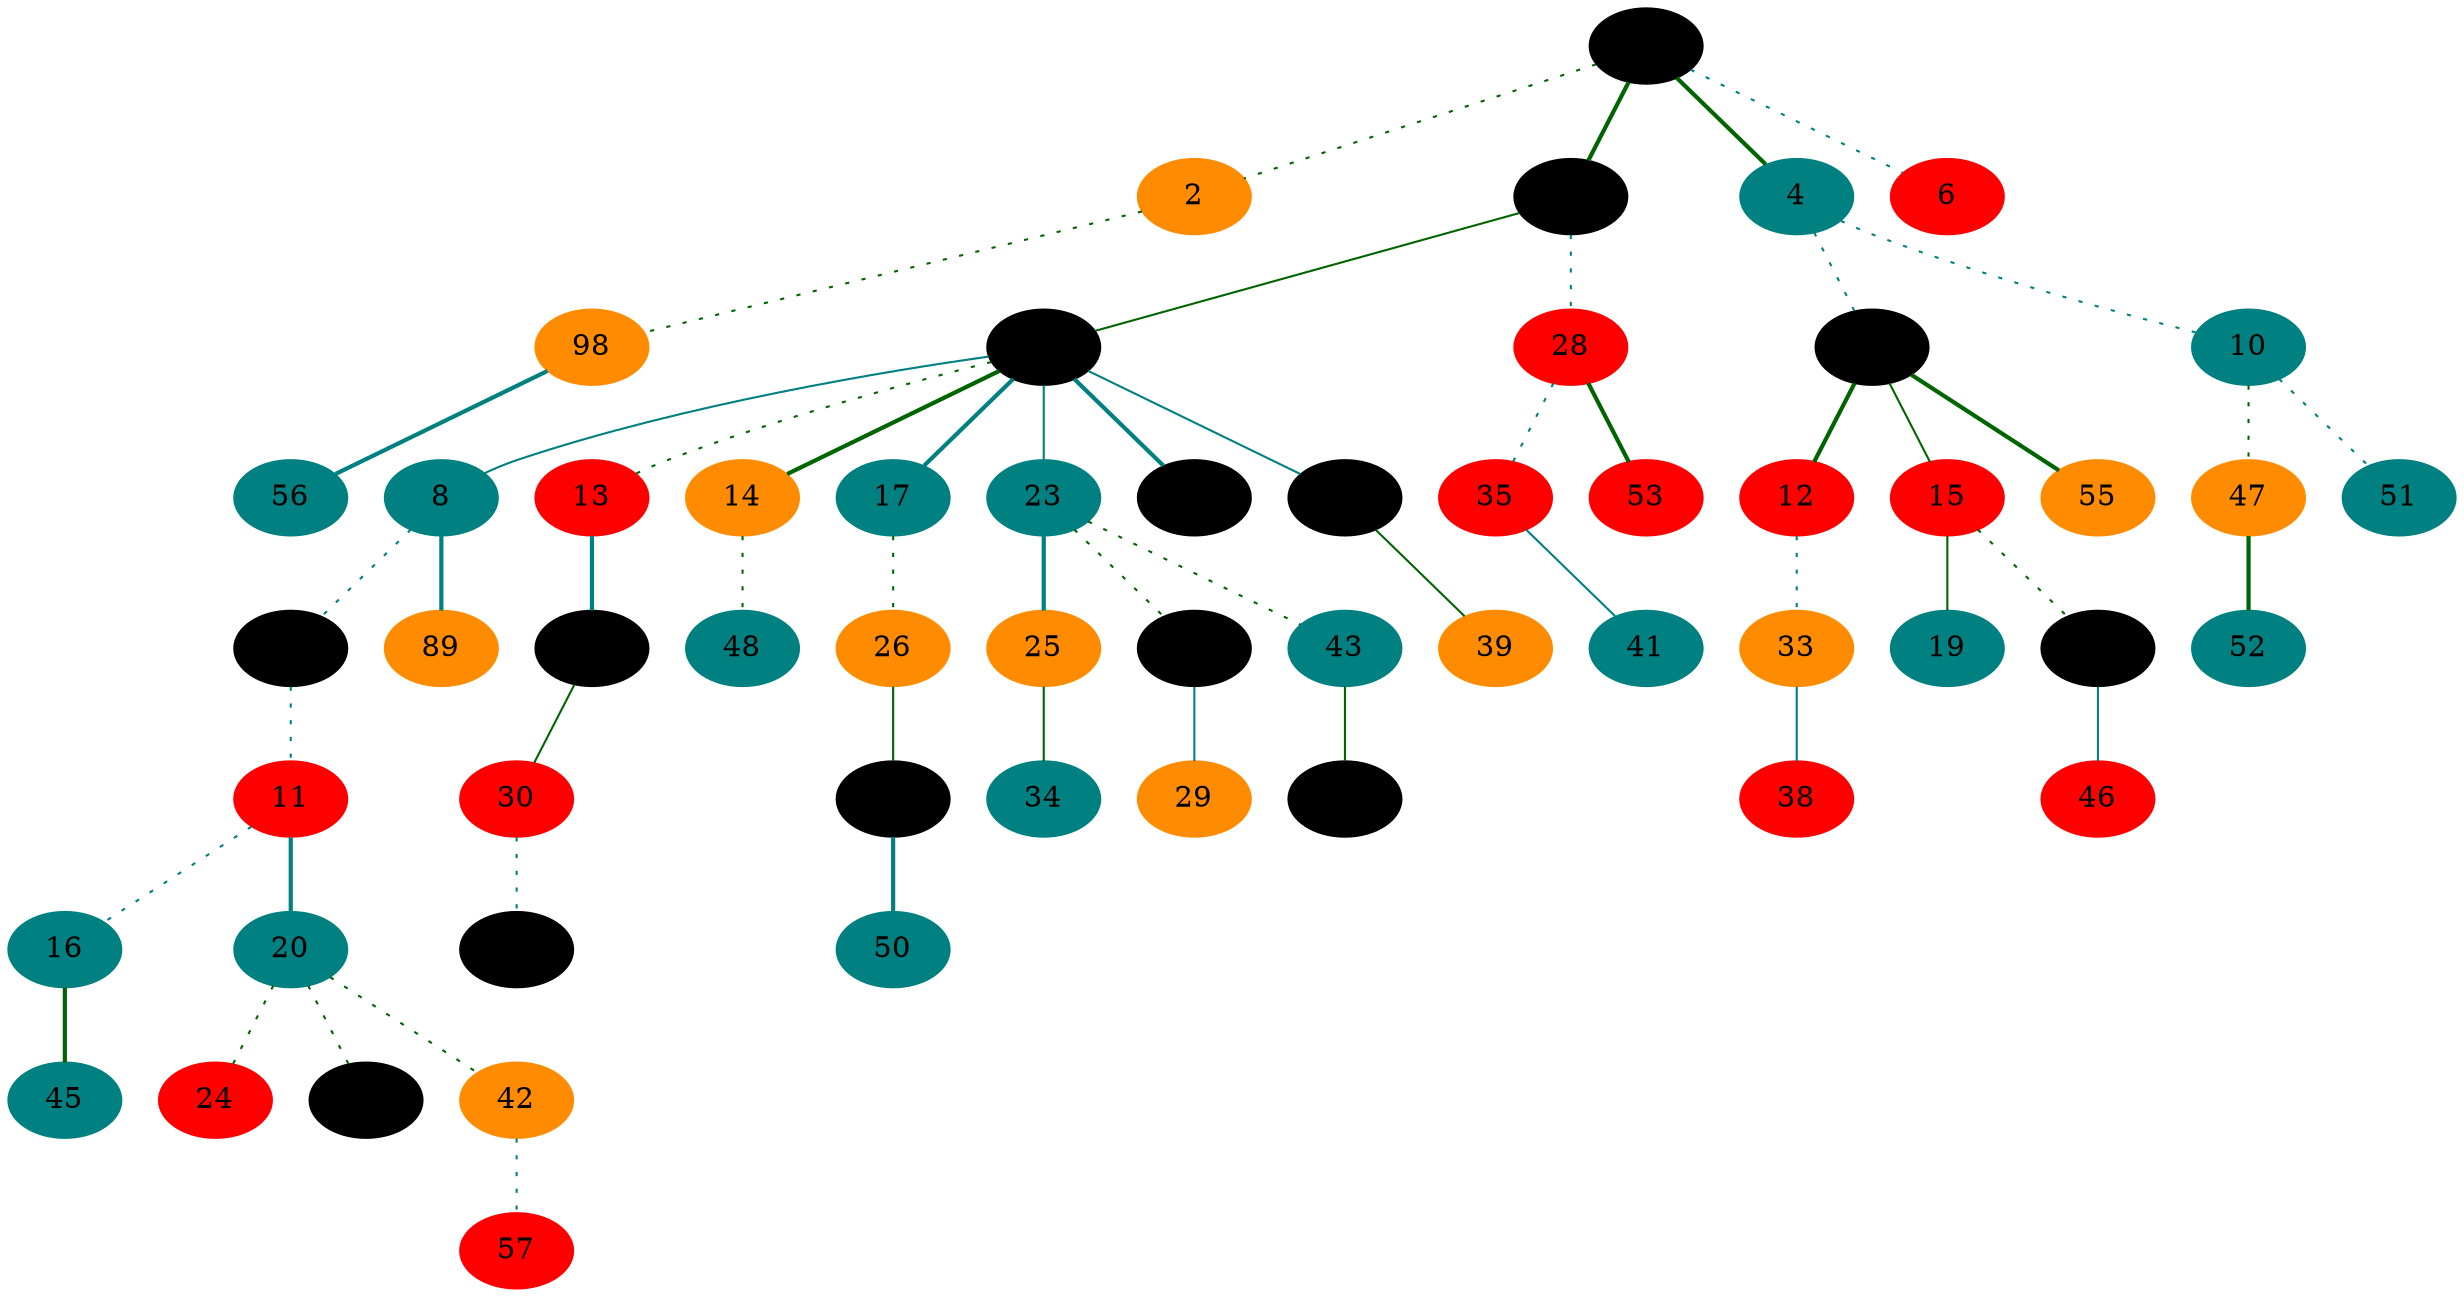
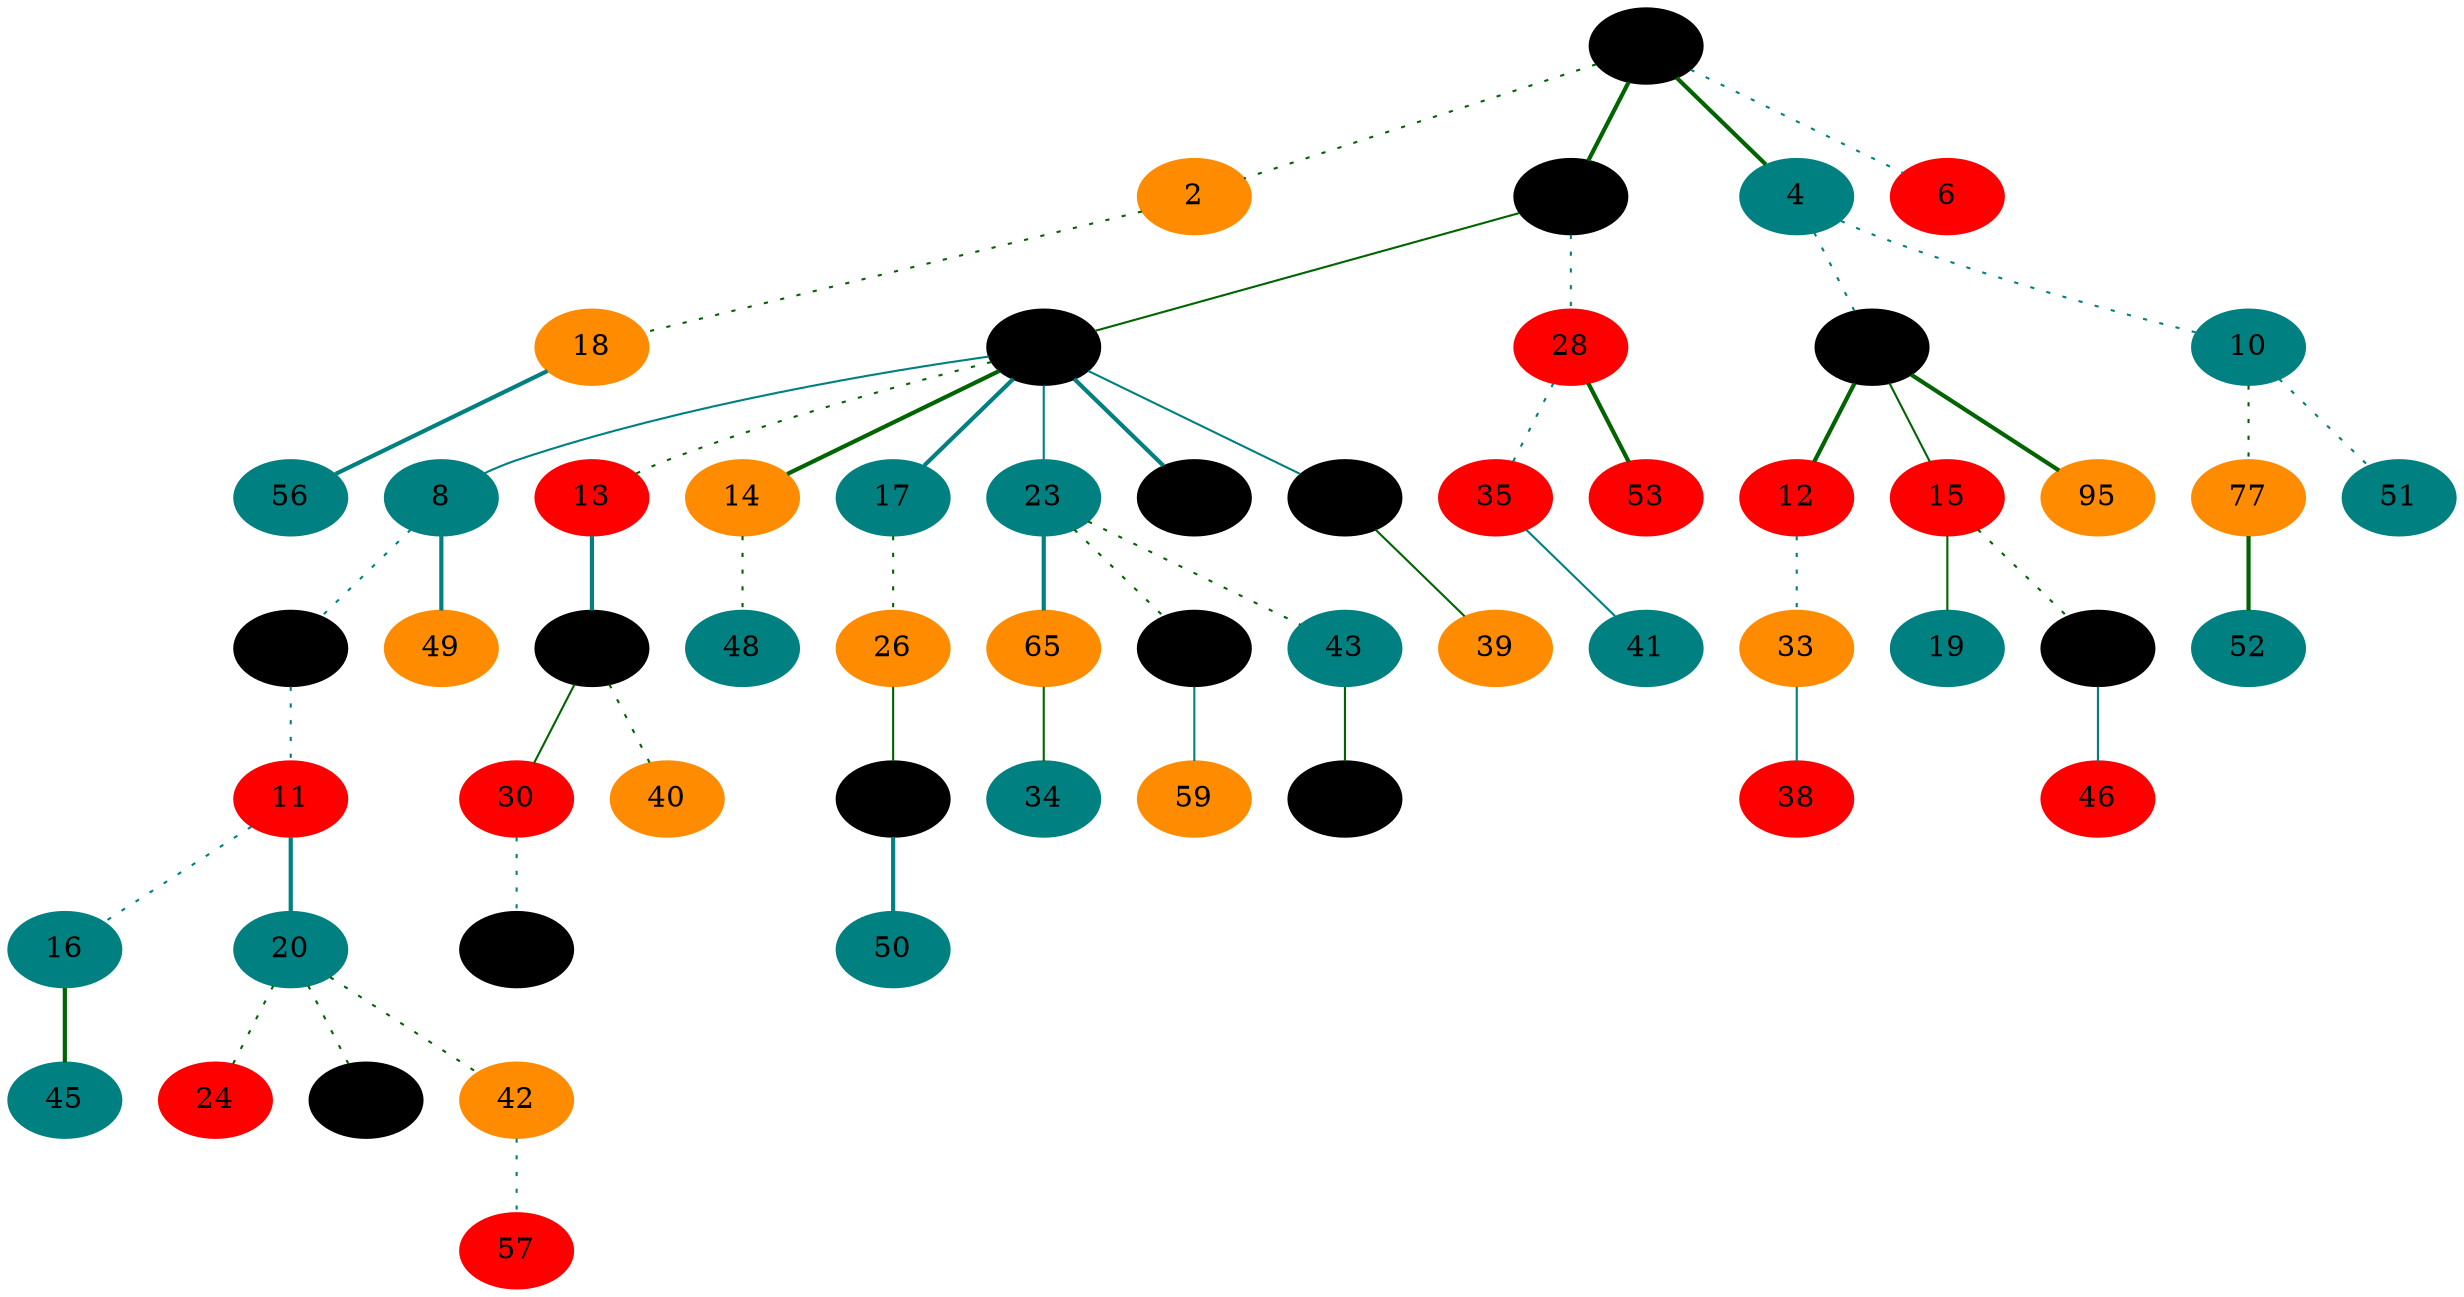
(592, 347) -> (592, 347)
(2098, 498) -> (2098, 498)
(2249, 498) -> (2249, 498)
(441, 648) -> (441, 648)
(1044, 648) -> (1044, 648)
none -> (667, 799)
(1194, 799) -> (1194, 799)
